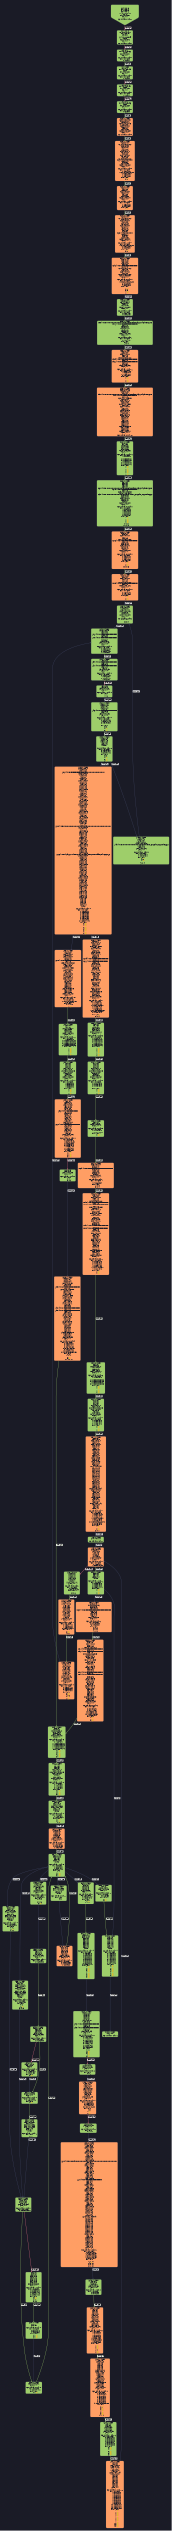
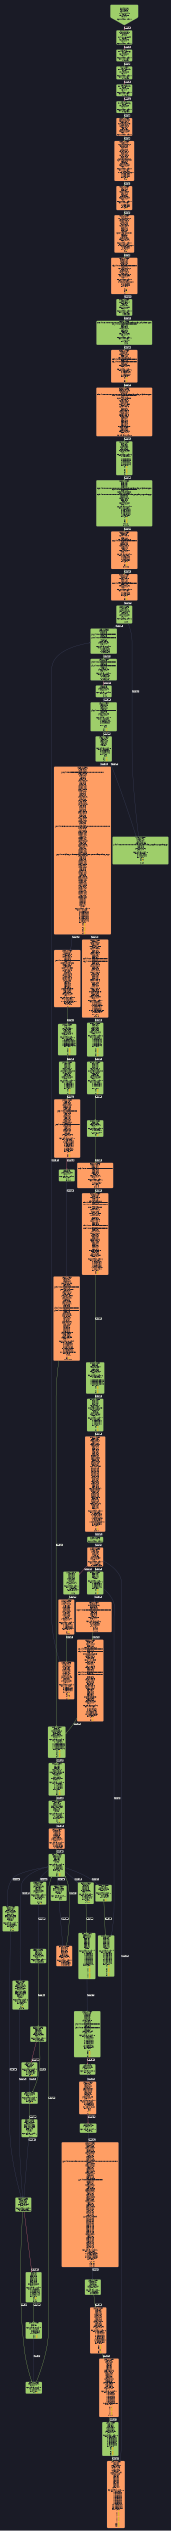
(110, 2034) -> none
